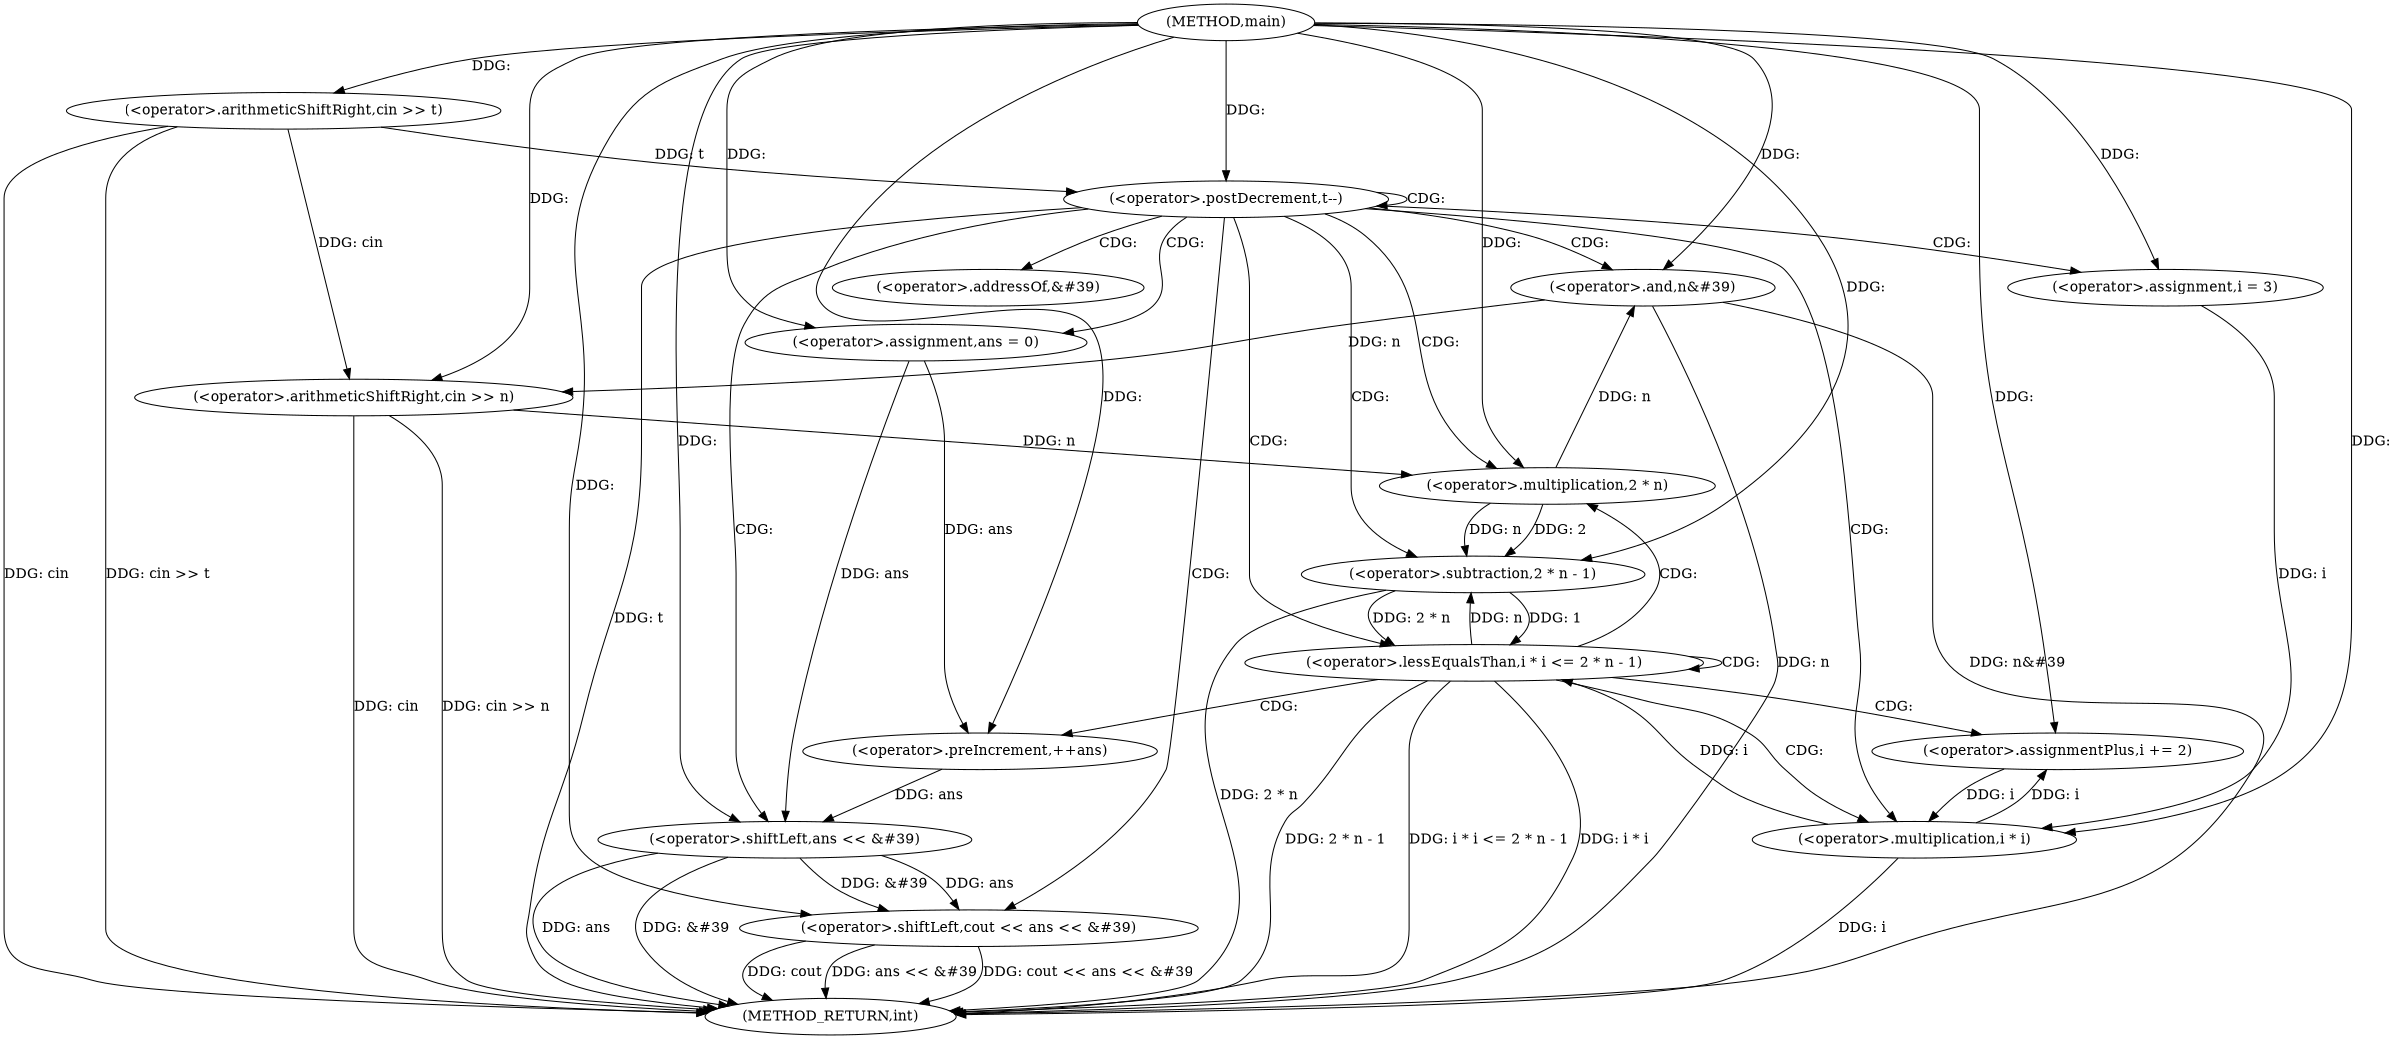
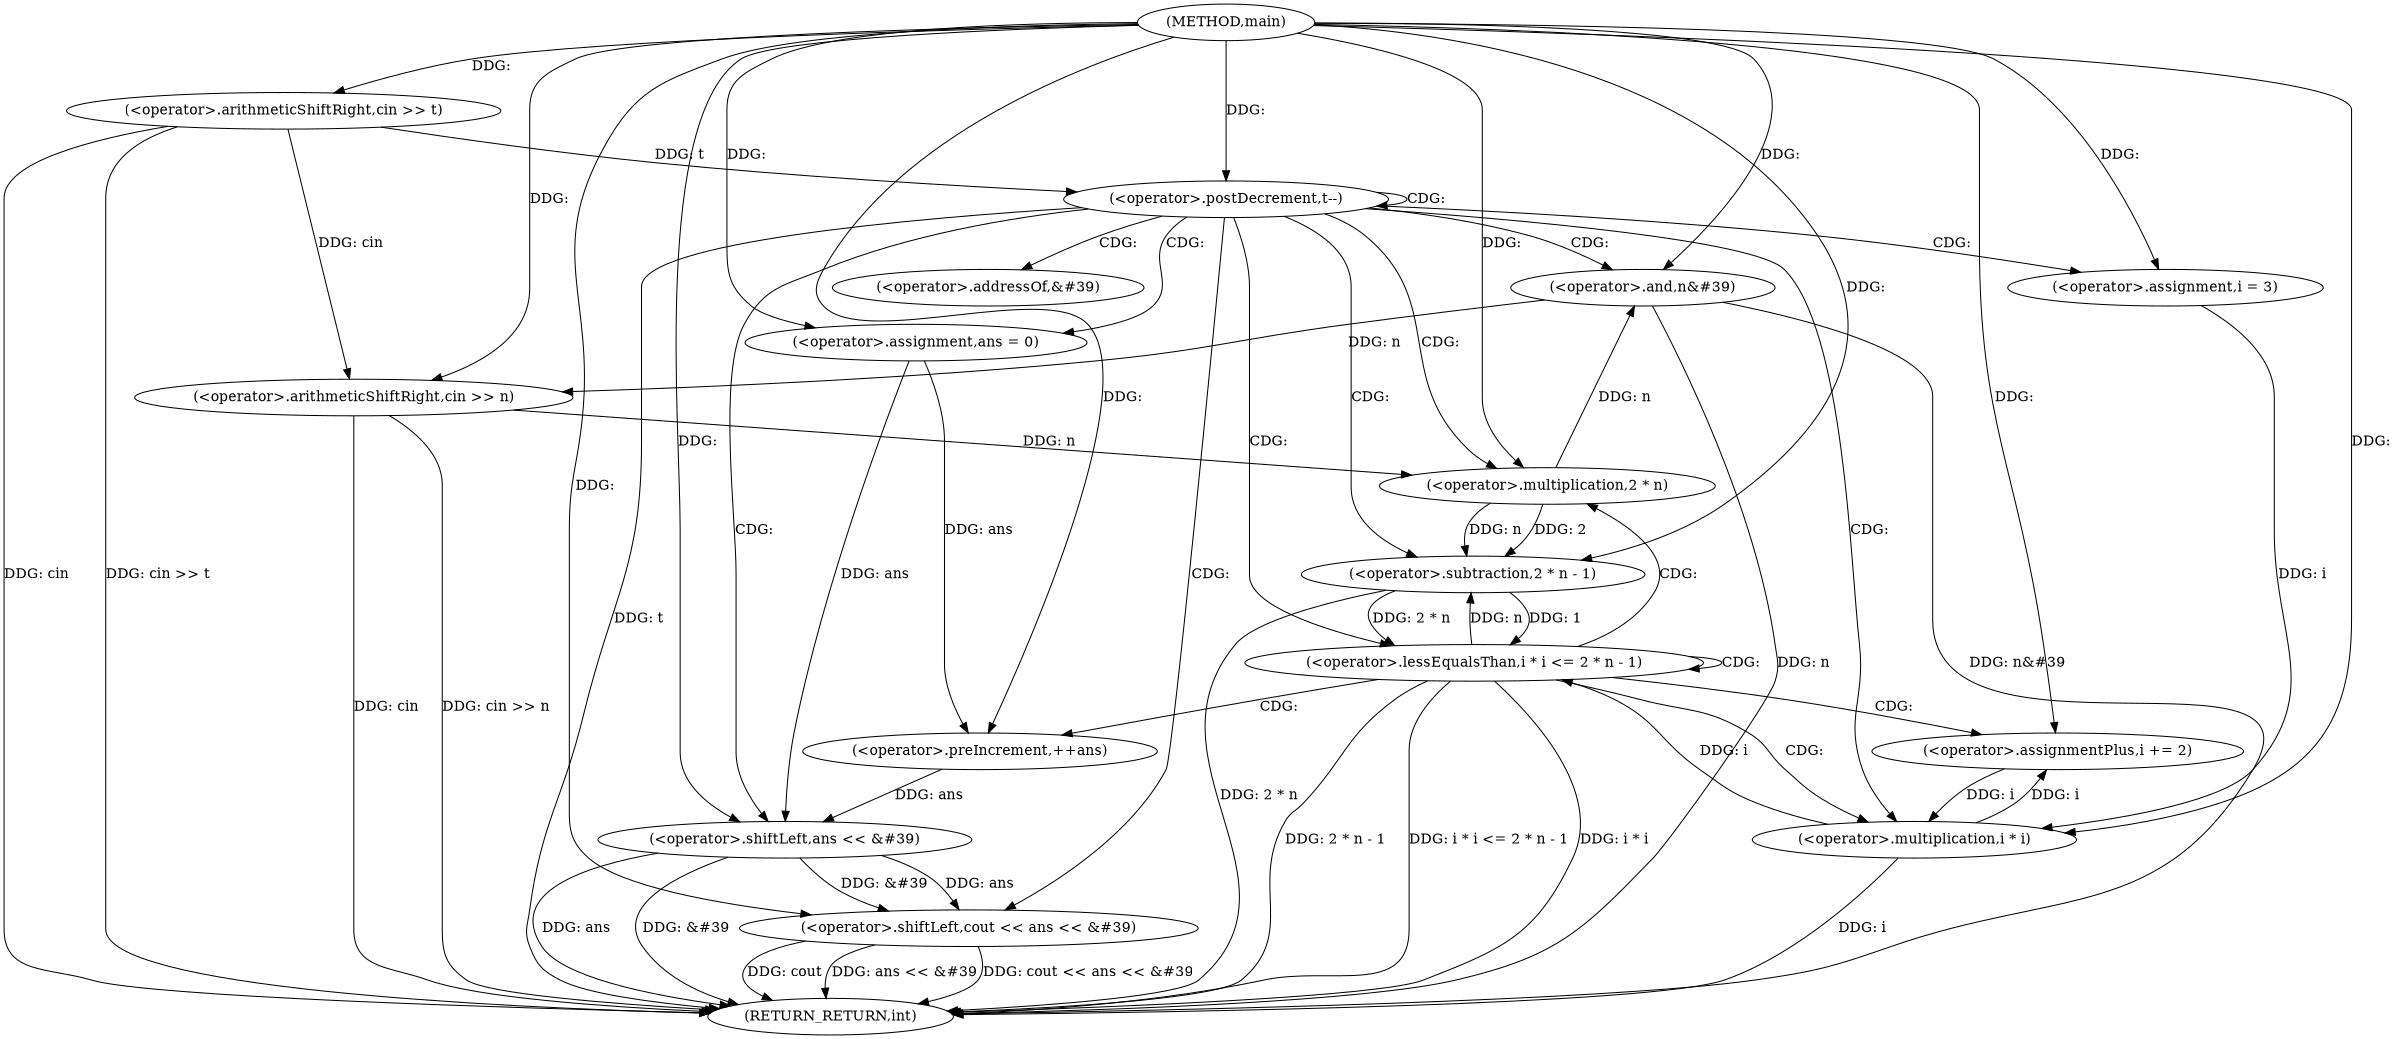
(831, 1017) -> (831, 1017)
